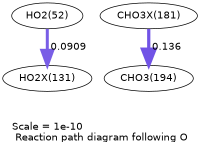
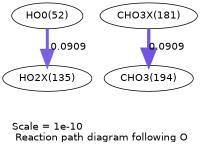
(47, 16) -> (47, 16)
(165, 47) -> (165, 47)
(47, 78) -> (47, 78)
